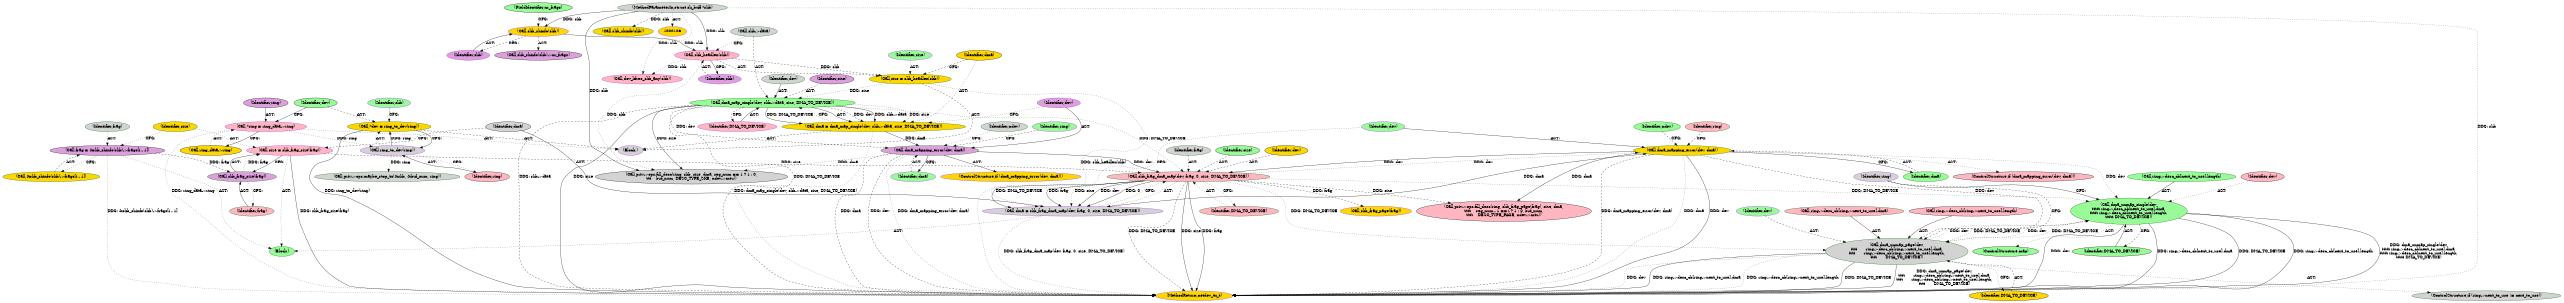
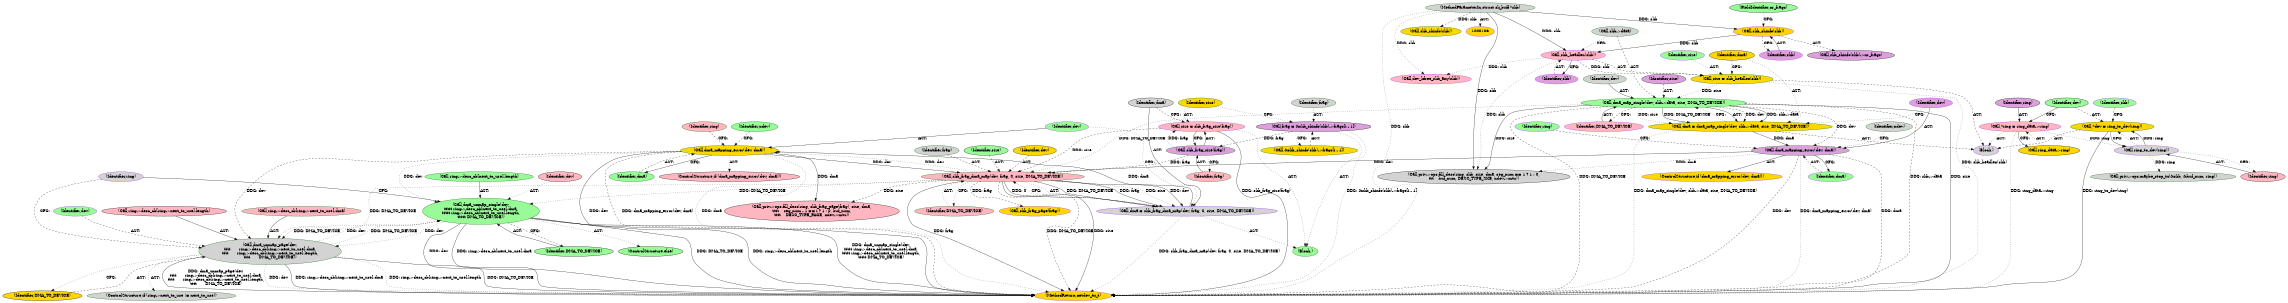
none -> (1139, 166)
(2006, 251) -> (651, 251)
